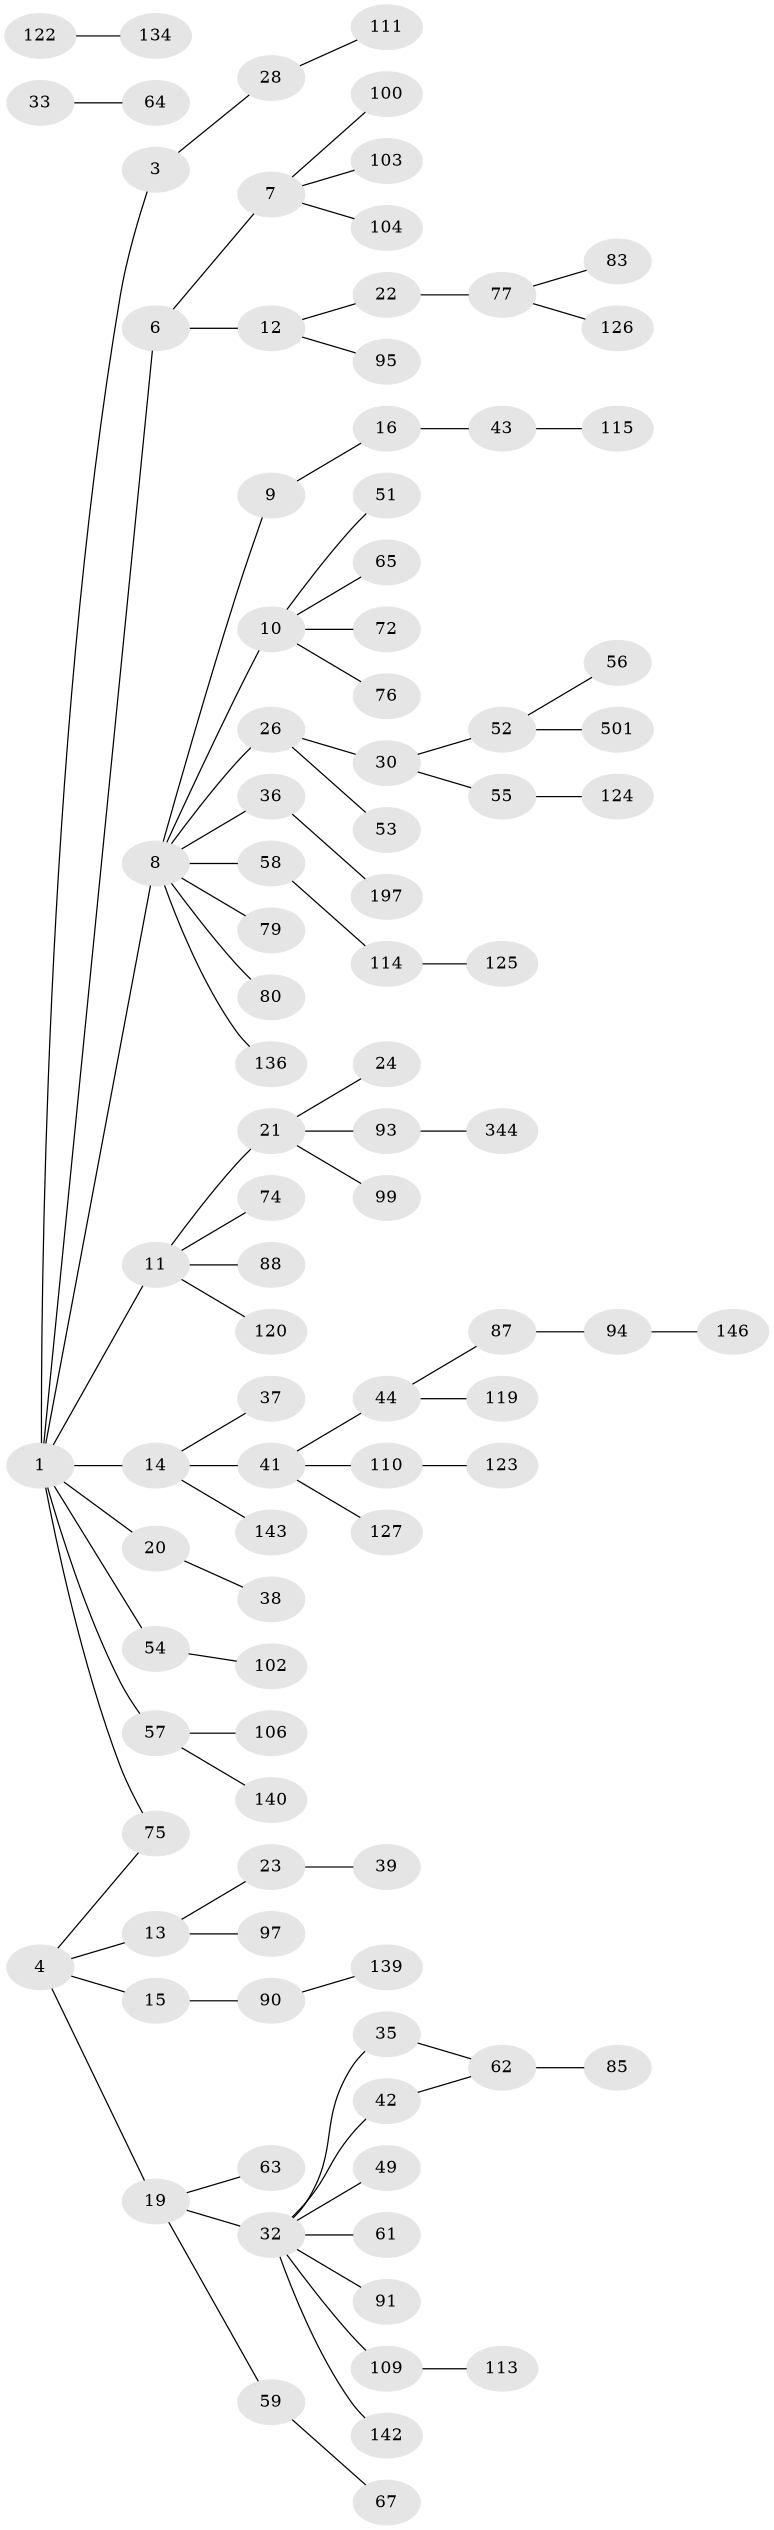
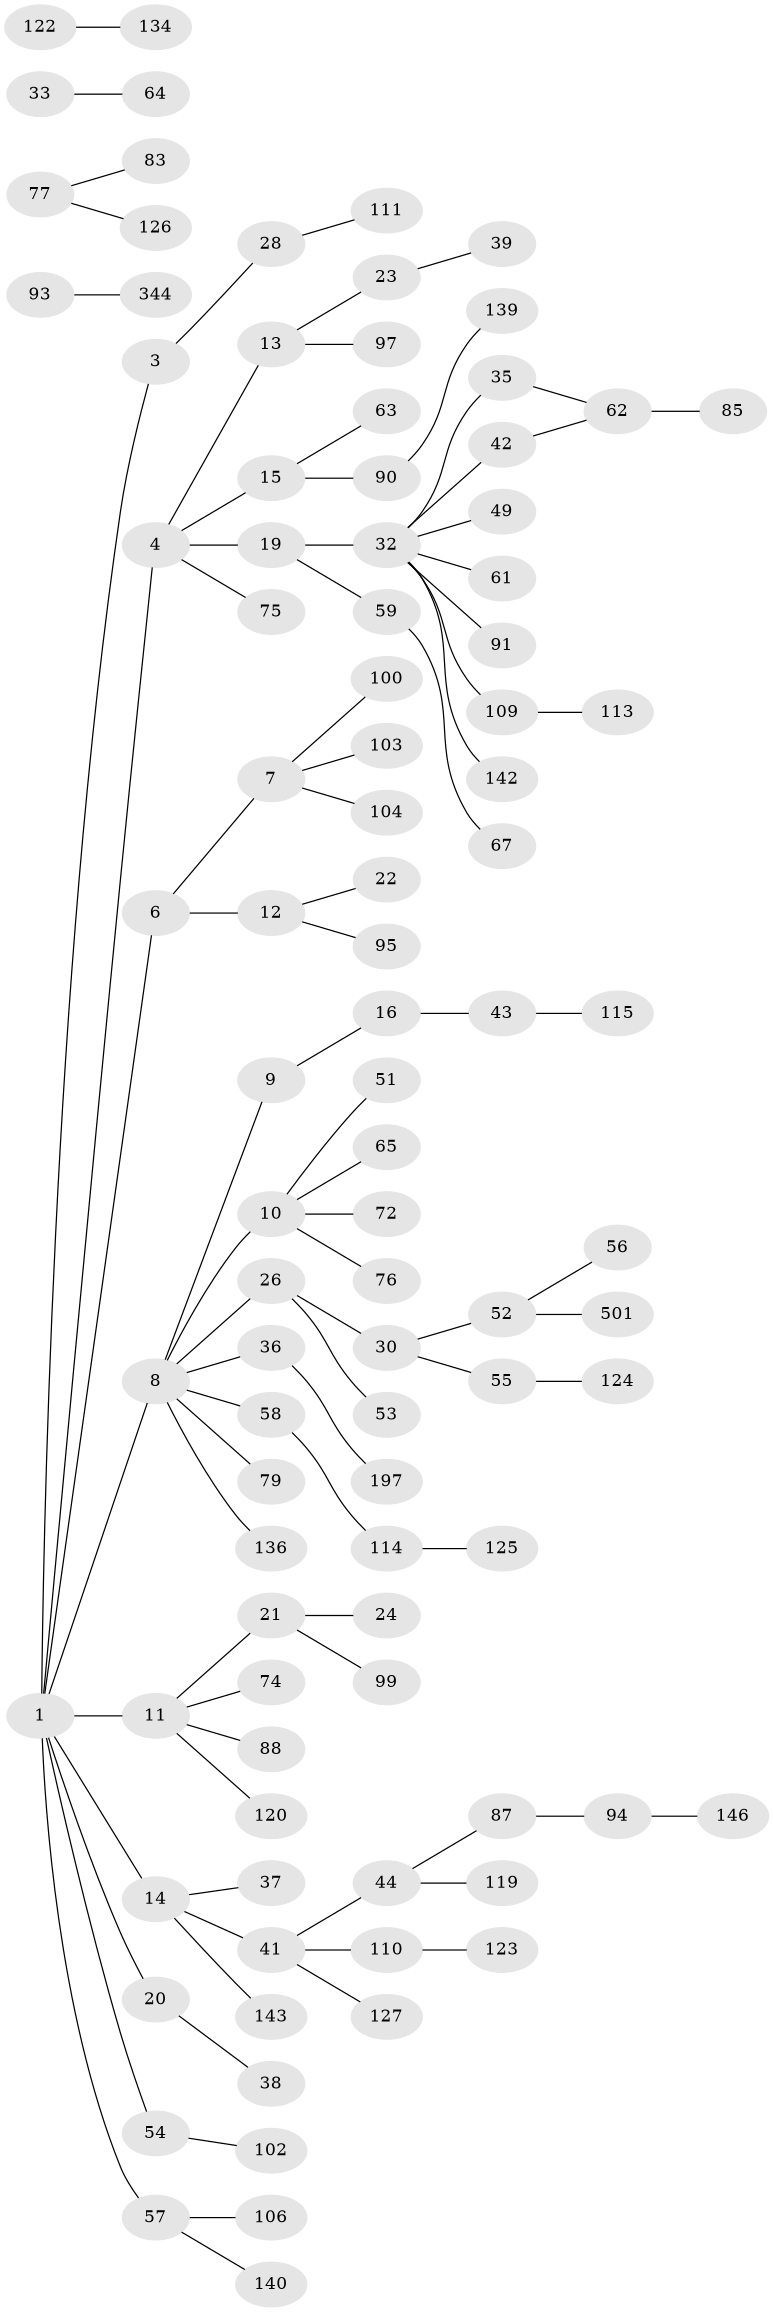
(445, 295) -> none
(271, 997) -> none
(329, 1131) -> none
(84, 1653) -> (96, 1130)
(213, 2185) -> (329, 445)
